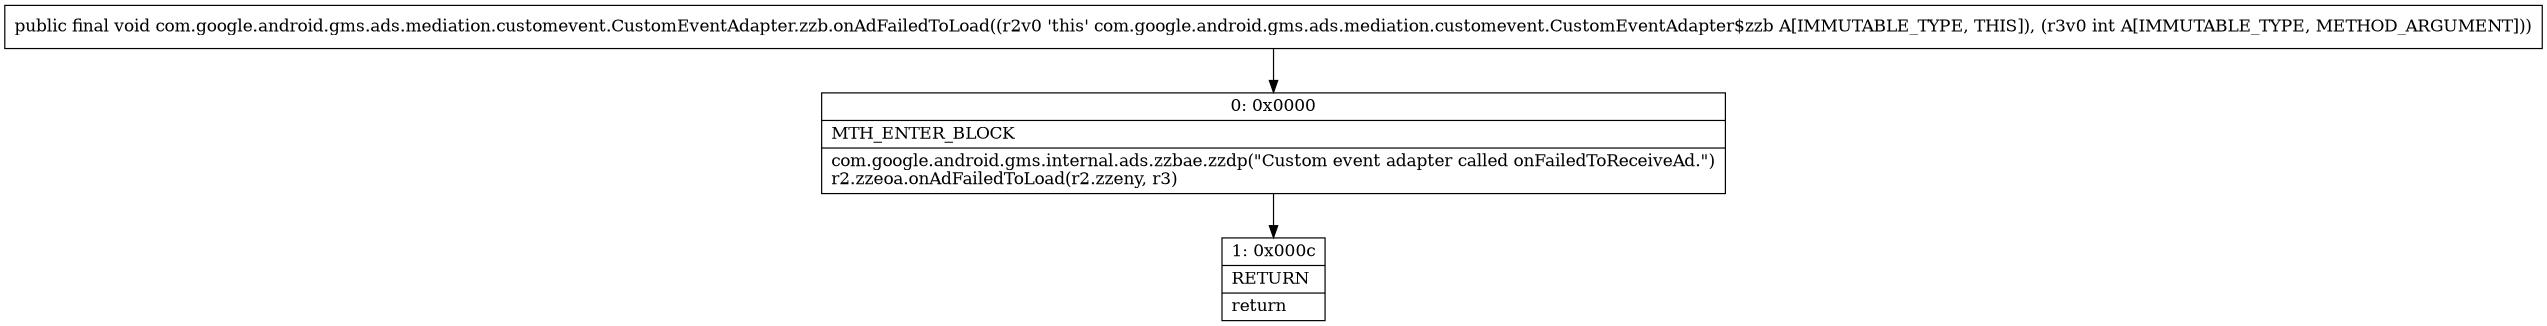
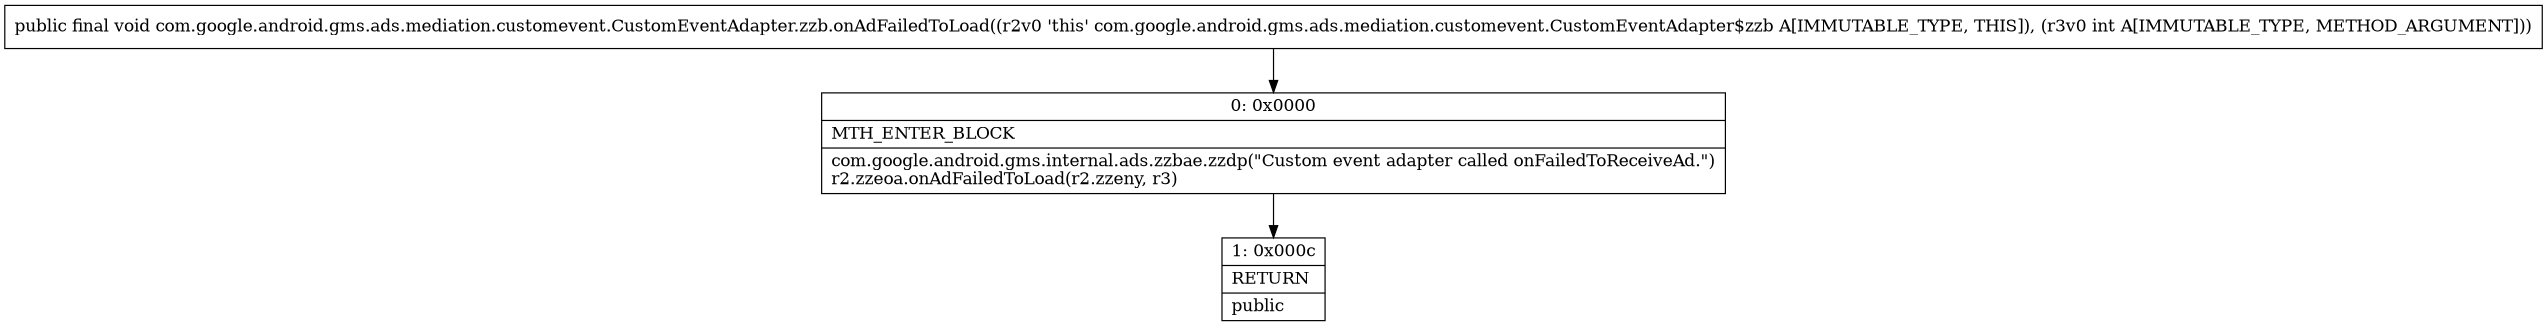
(1259, 306) -> (1258, 306)
